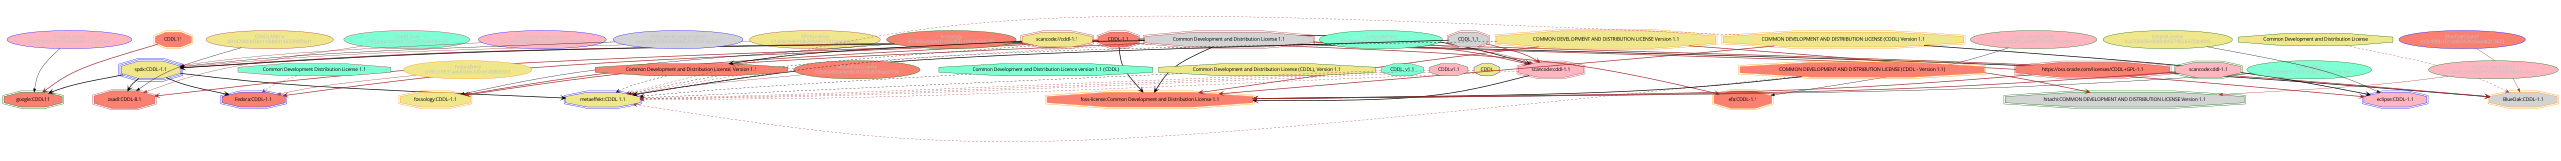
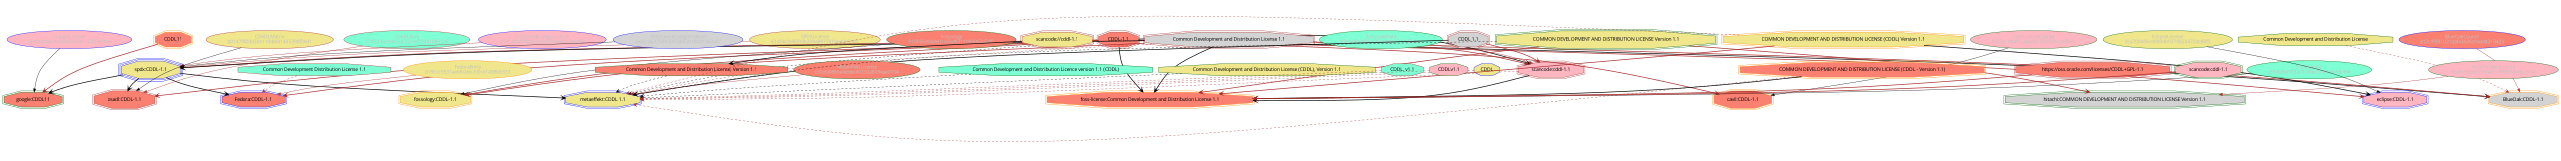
(1606, 40) -> (1606, 40)
(125, 100) -> (125, 100)
(1743, 100) -> (1743, 100)
